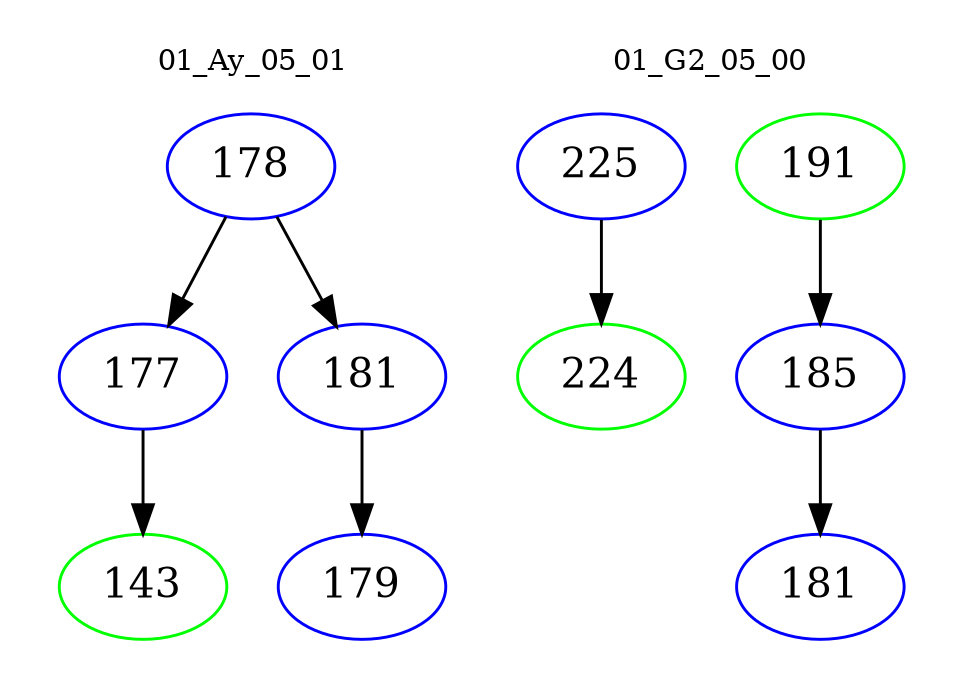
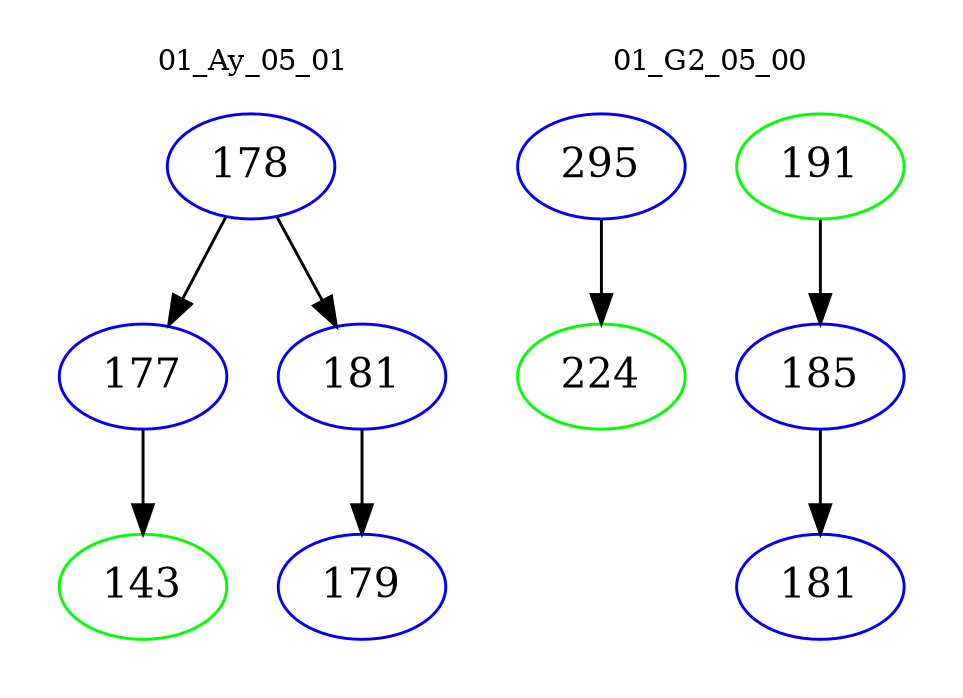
(601, 166) -> (601, 166)
